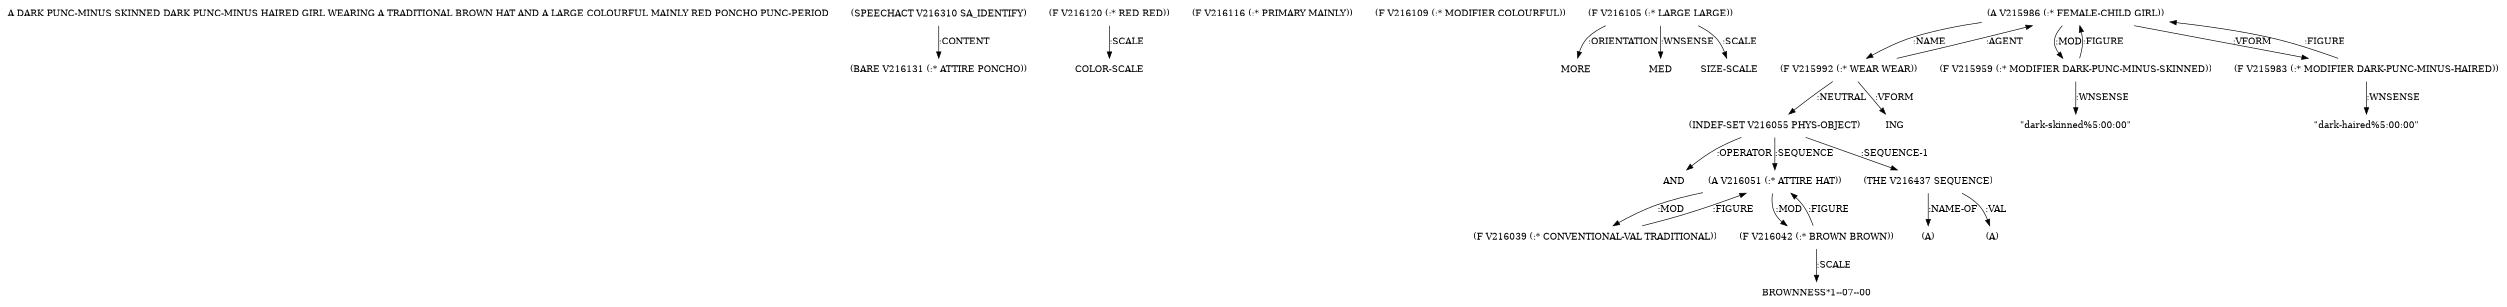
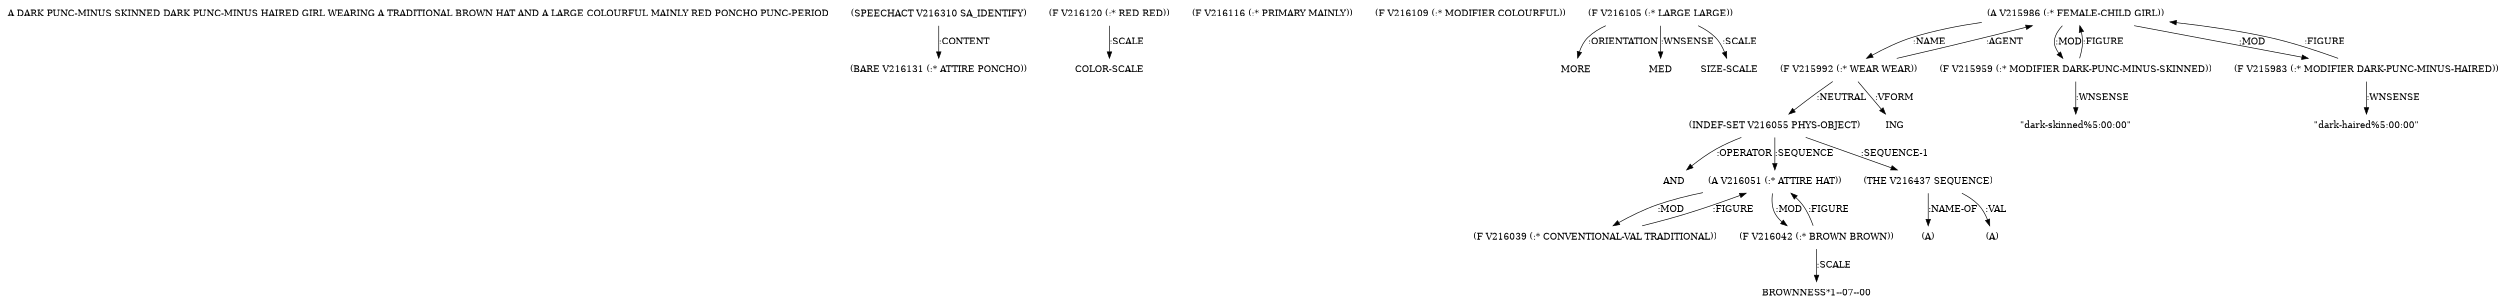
(2252, 42) -> (2252, 42)
